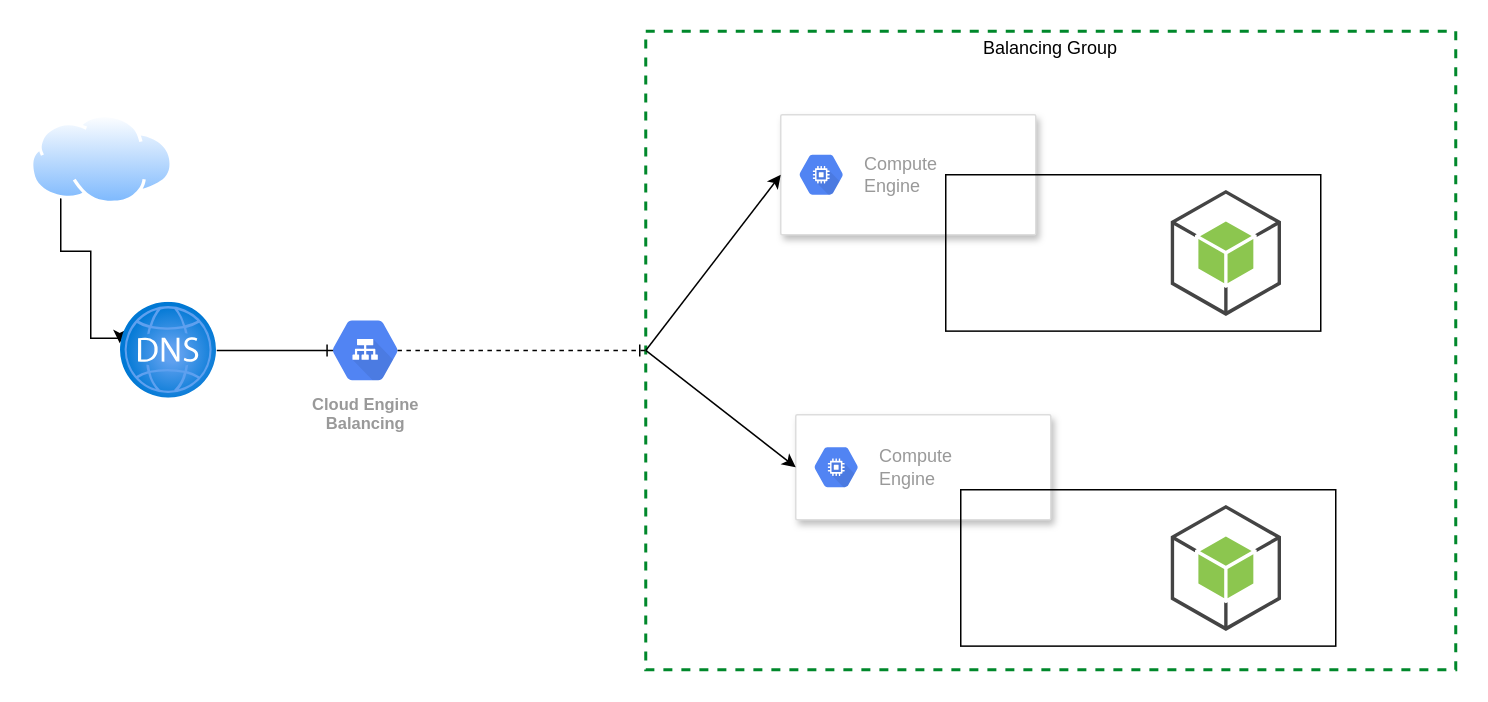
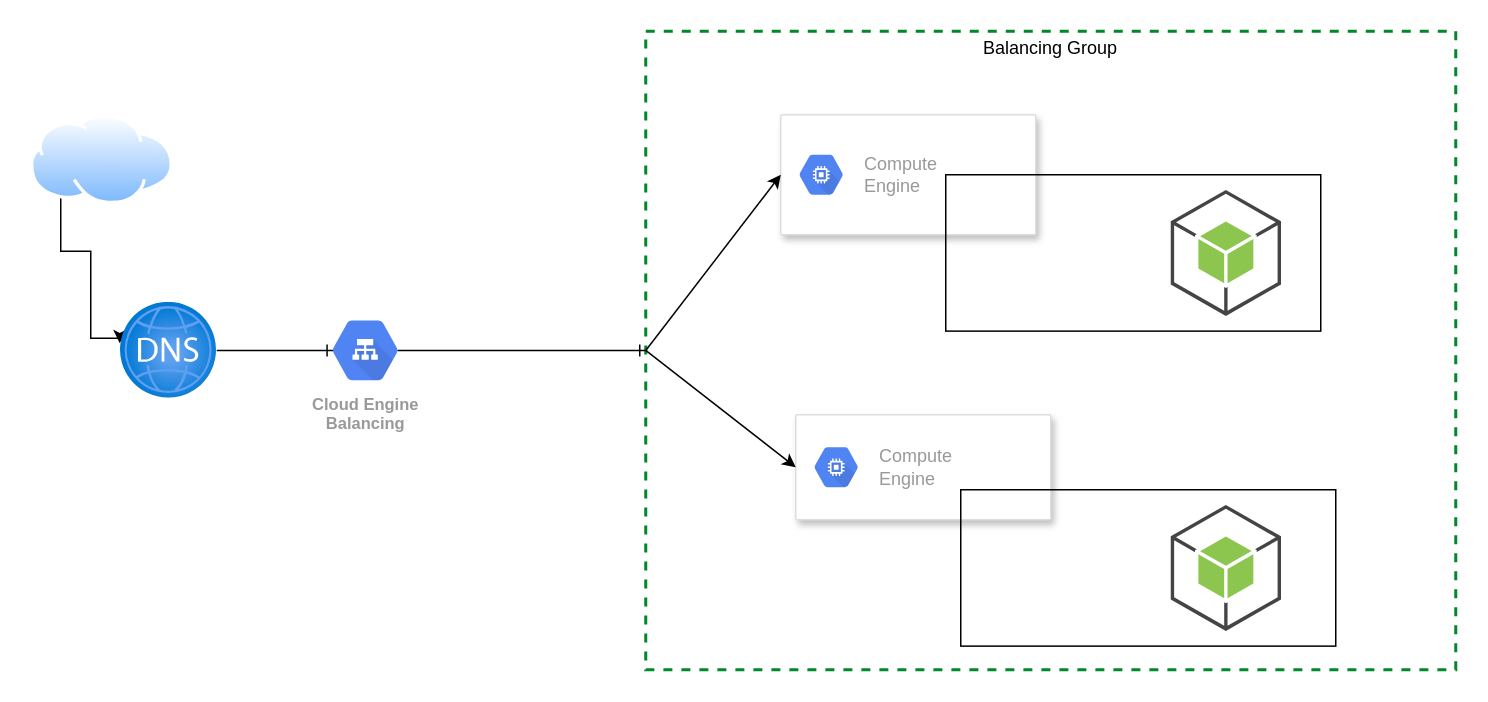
(520, 350) -> (520, 350)
